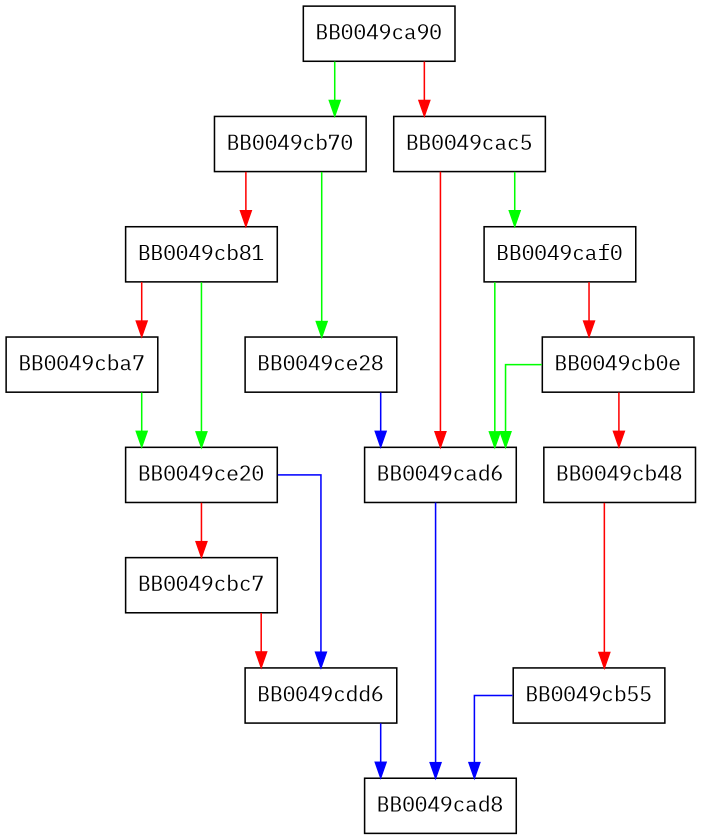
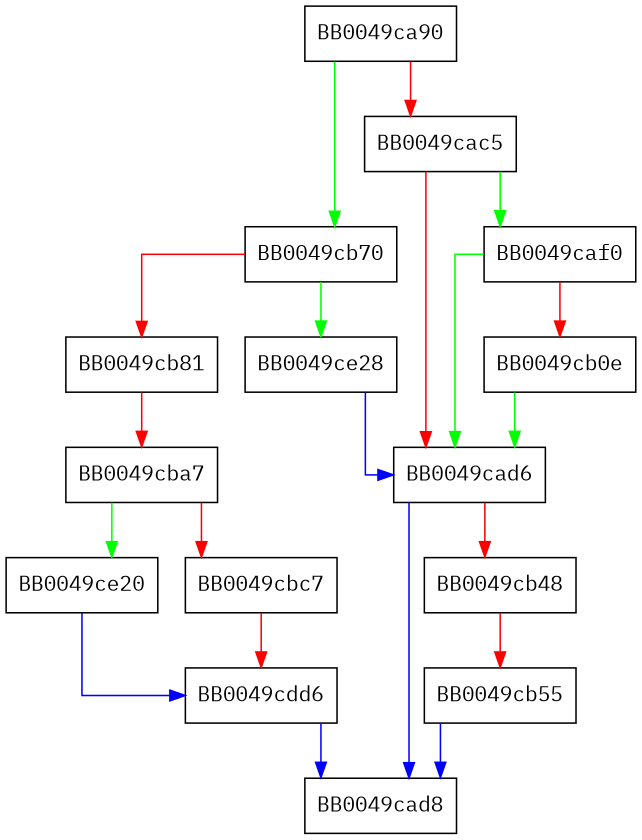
(201, 357) -> none
(619, 412) -> (485, 522)
(201, 522) -> (201, 522)
